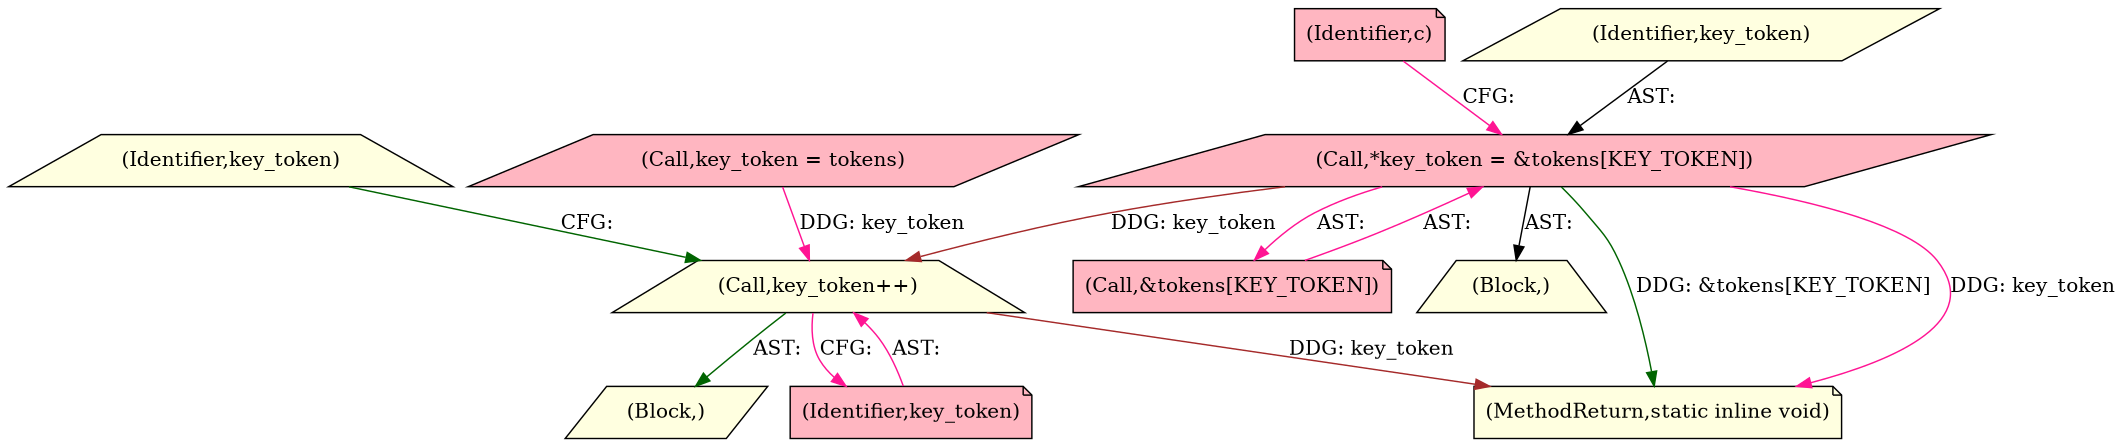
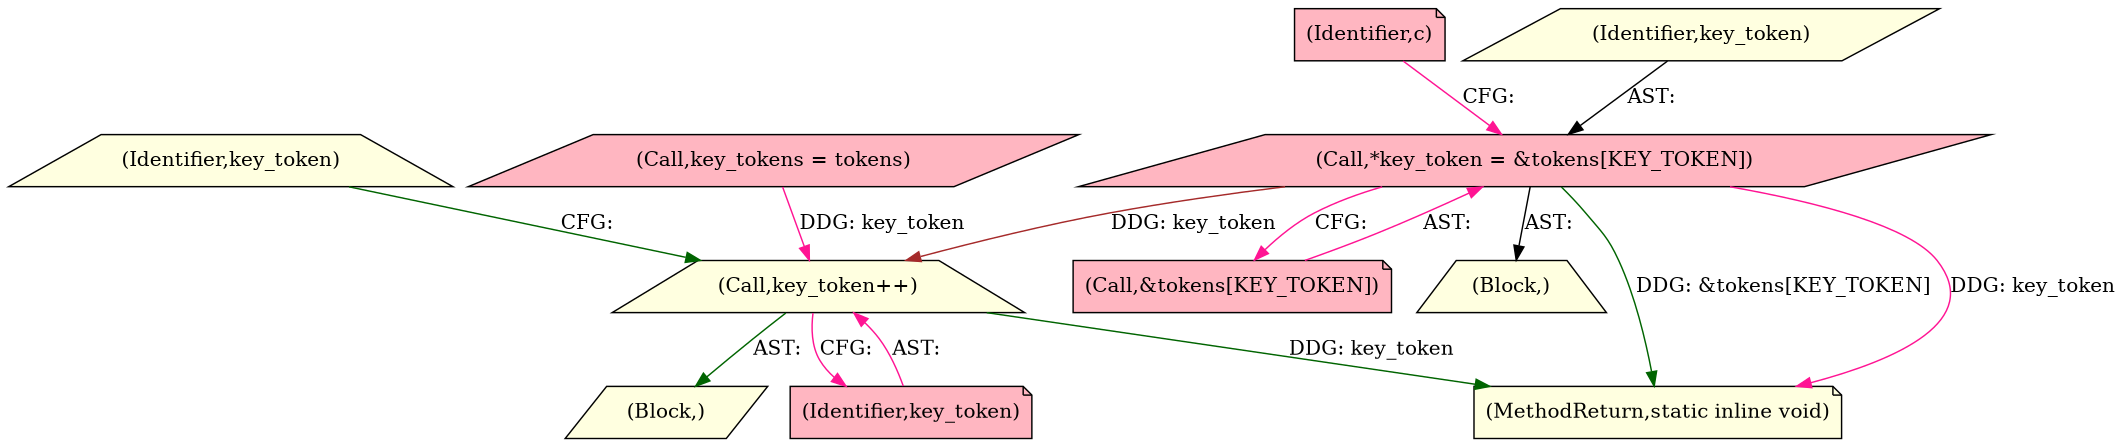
(774, 161) -> (774, 161)
(1344, 224) -> (1344, 224)
(1231, 348) -> (1231, 348)
